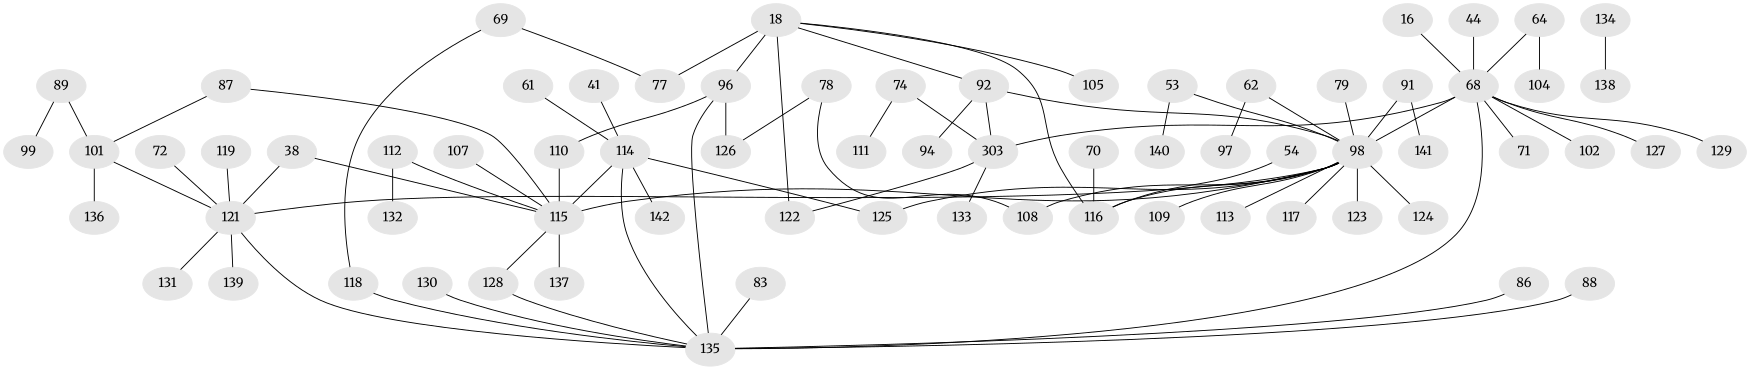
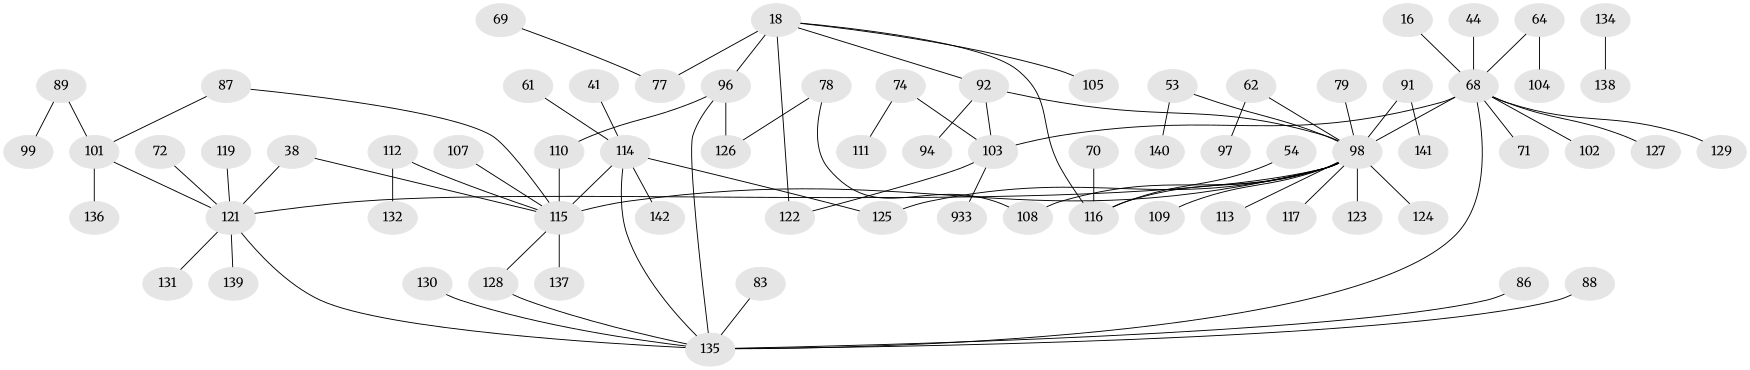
(993, 152) -> (993, 152)
(962, 218) -> (962, 218)
(353, 284) -> none
